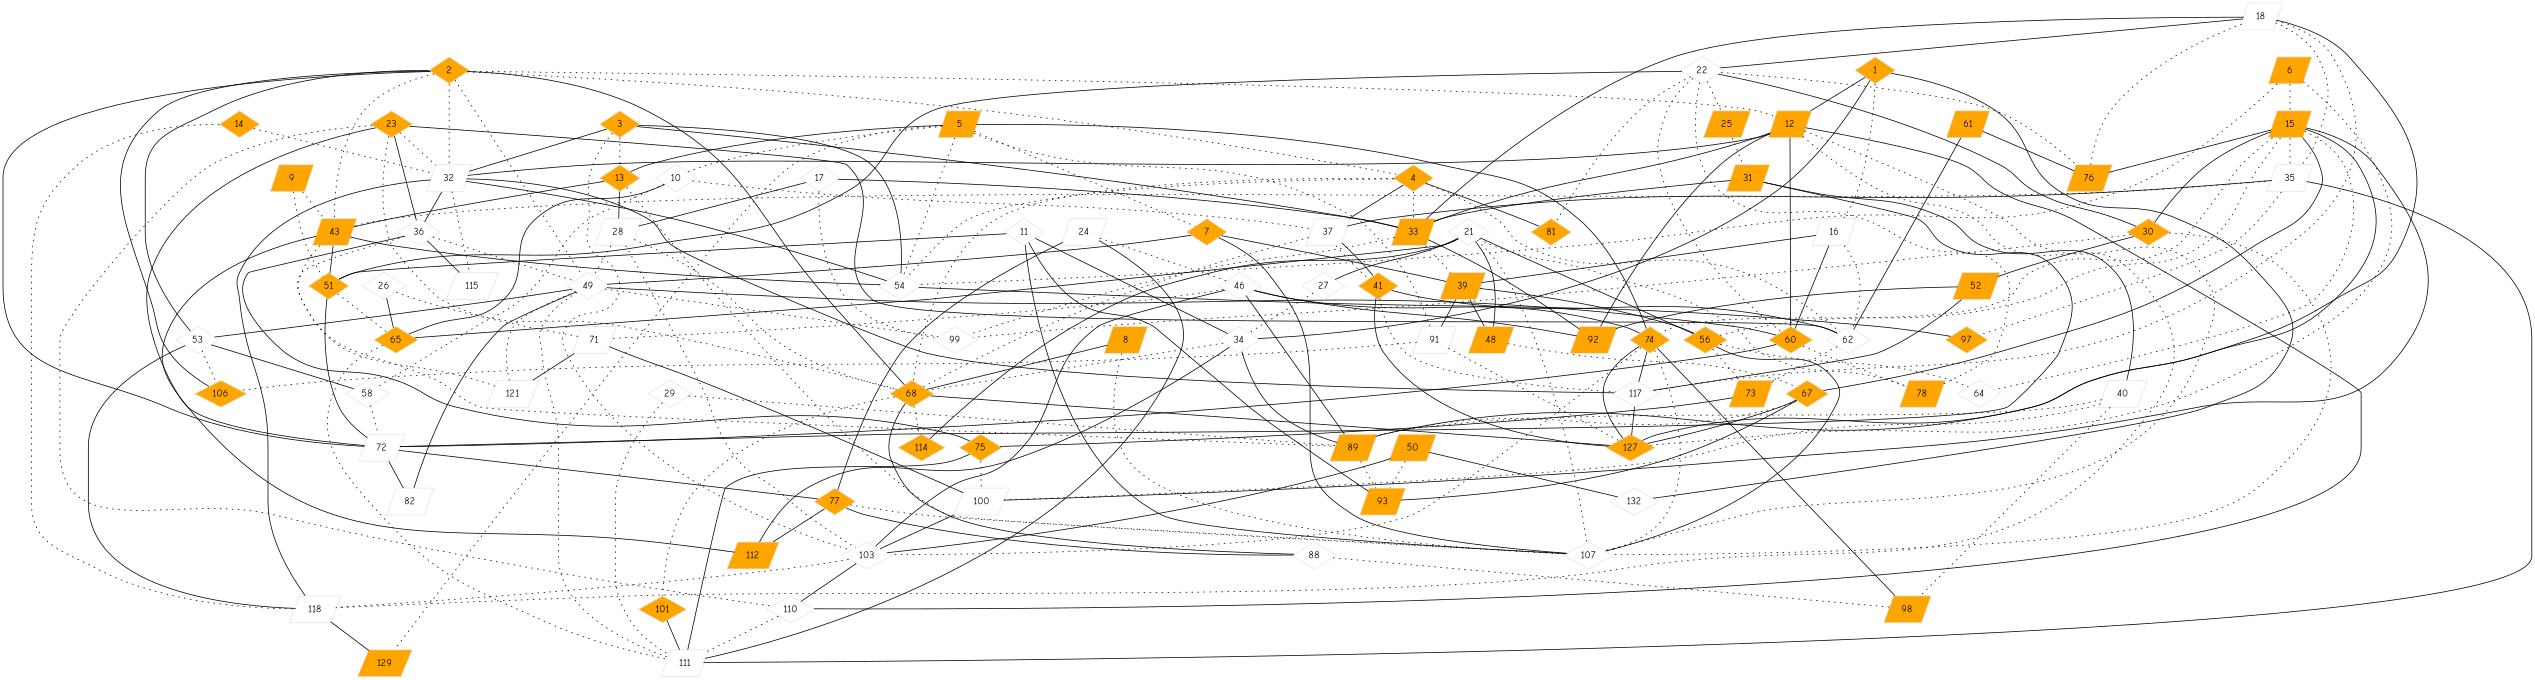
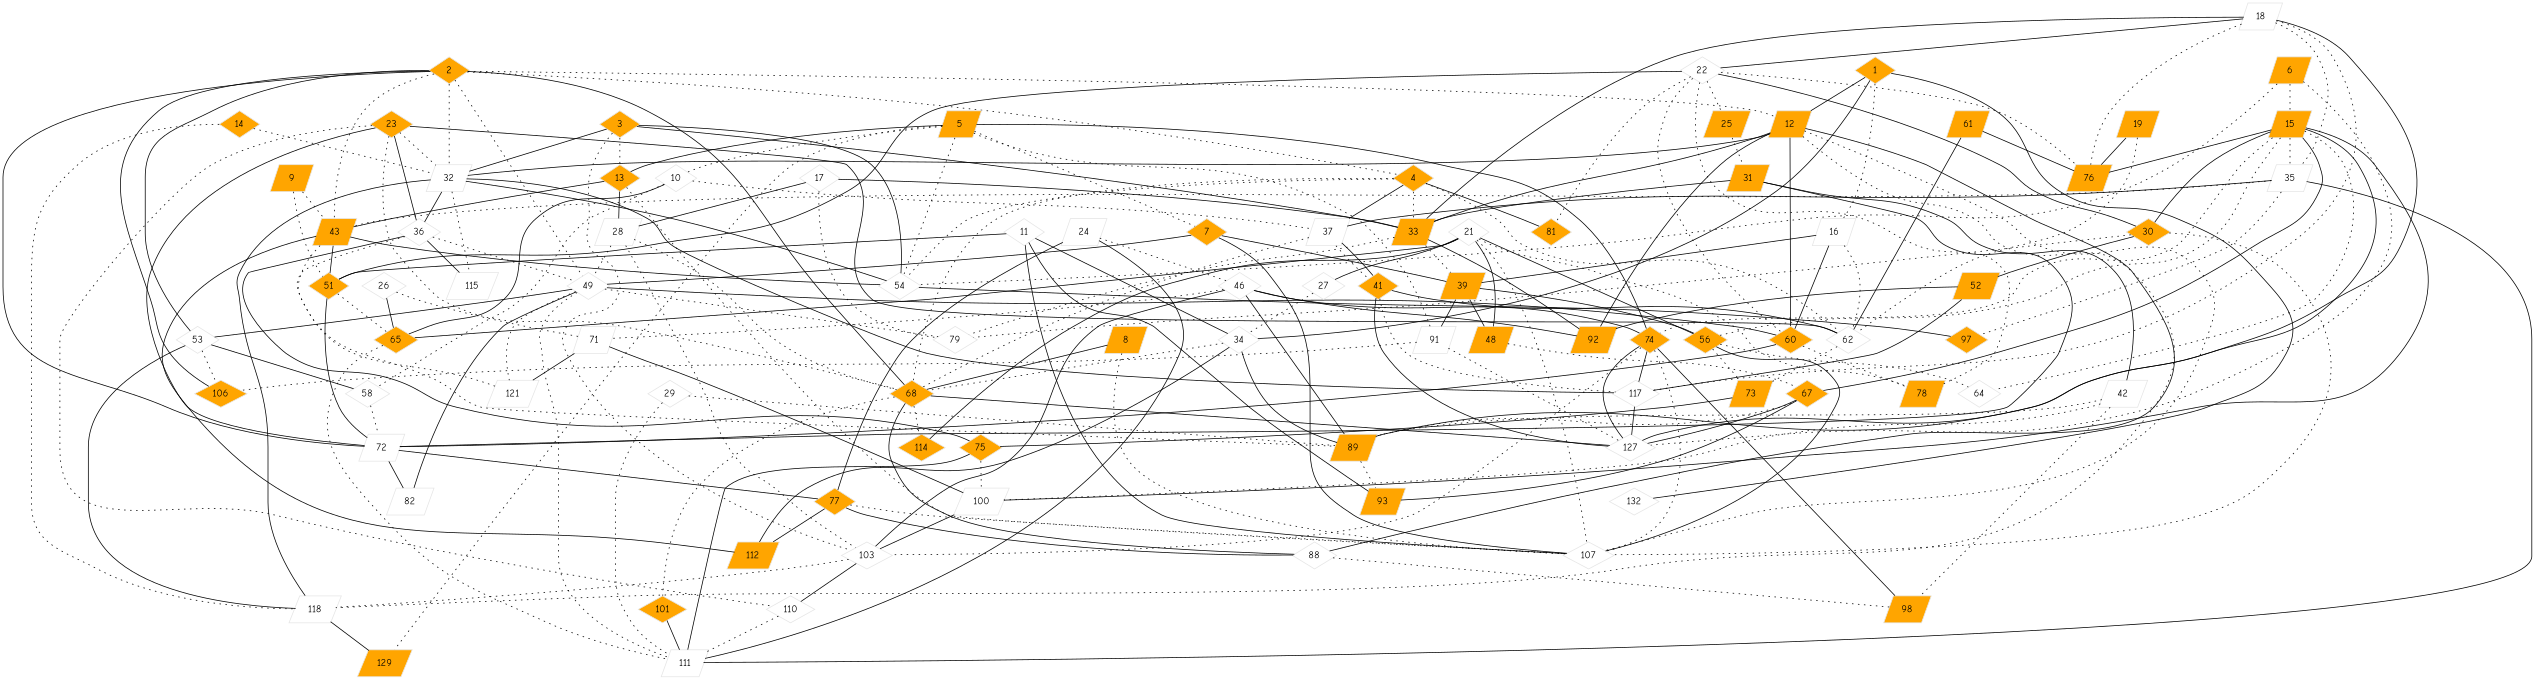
none -> (2138, 124)
(955, 340) -> (955, 340)
(2123, 394) -> (2123, 394)
(1413, 448) -> none
(1630, 448) -> (1630, 448)
(1940, 569) -> (1893, 437)
